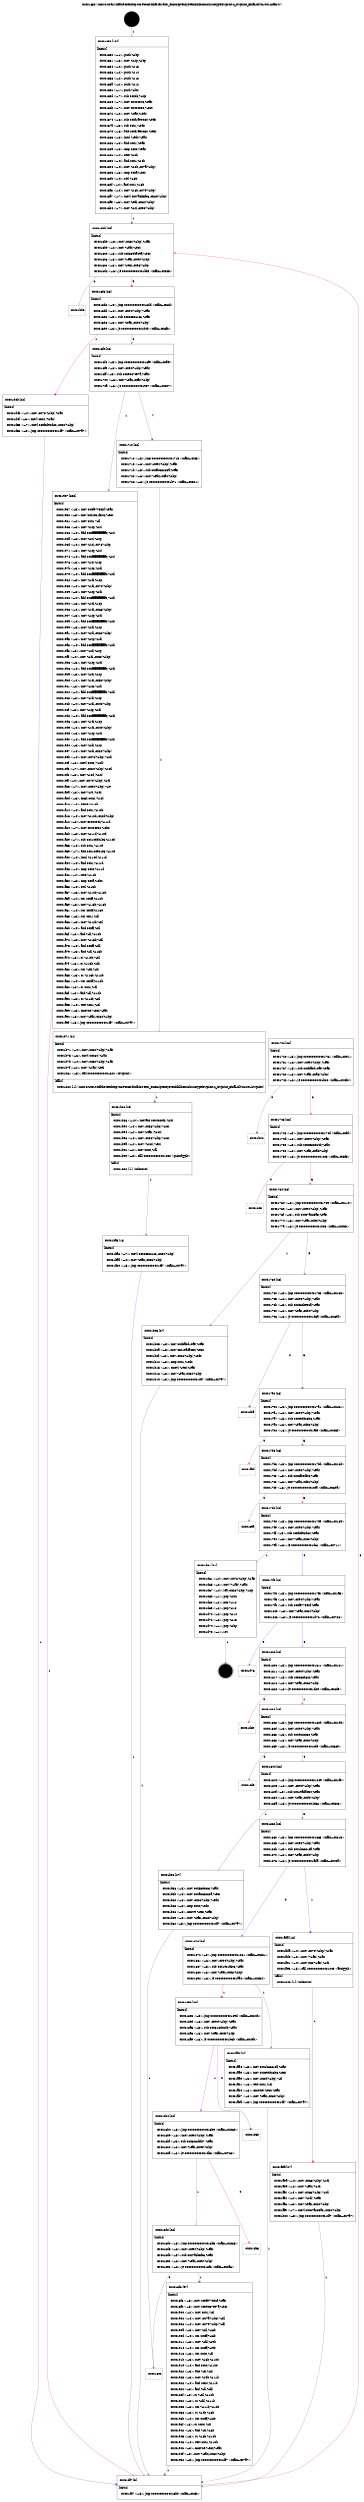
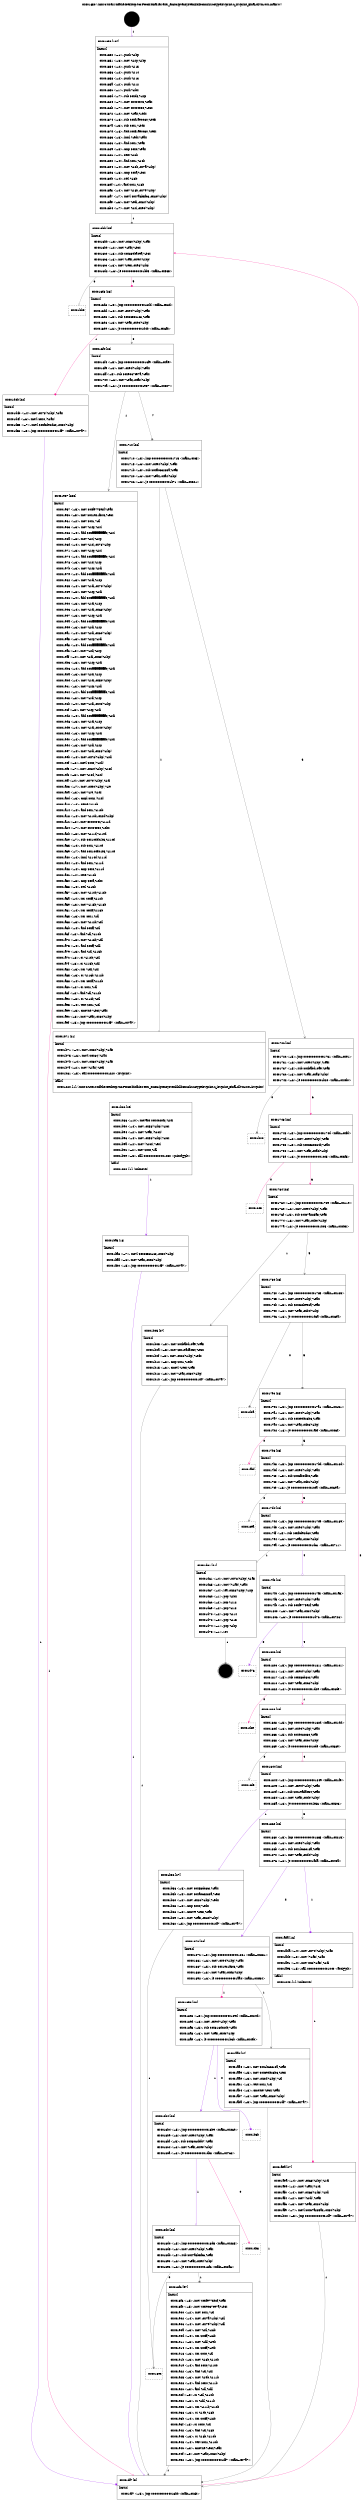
none -> (235, 762)
(155, 1097) -> none
